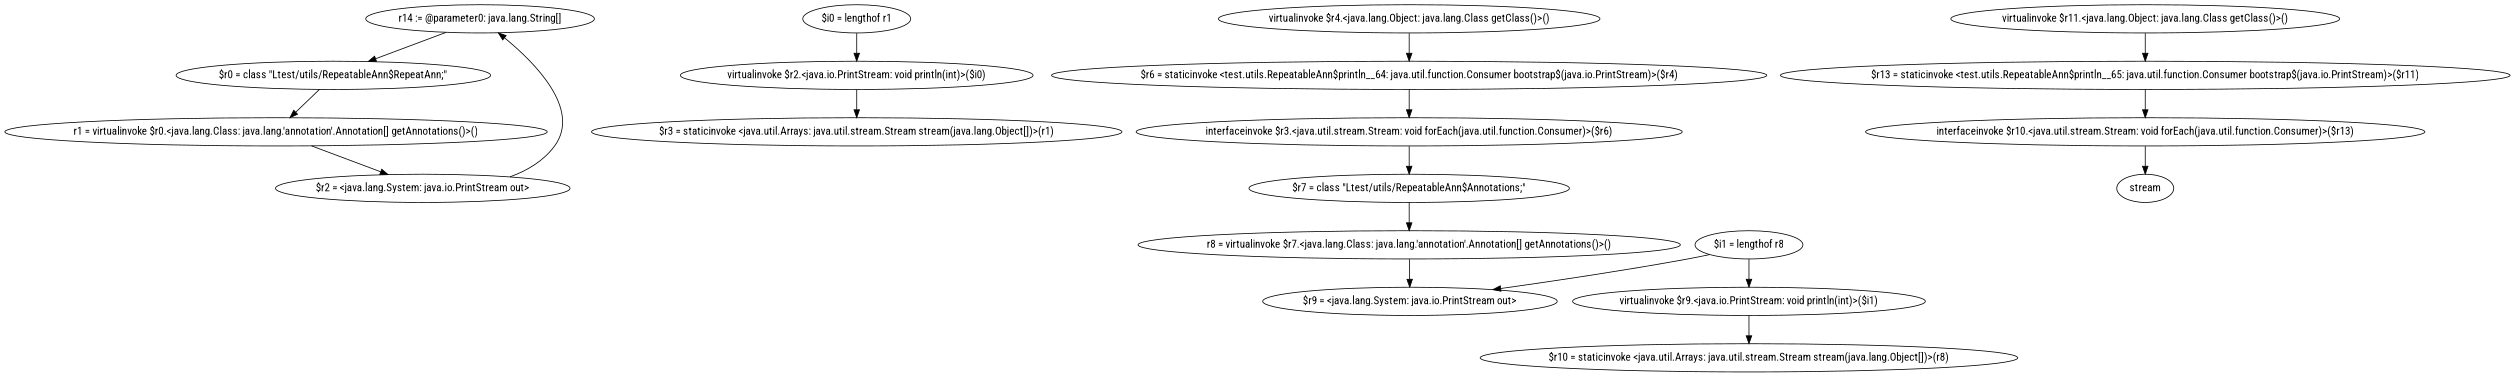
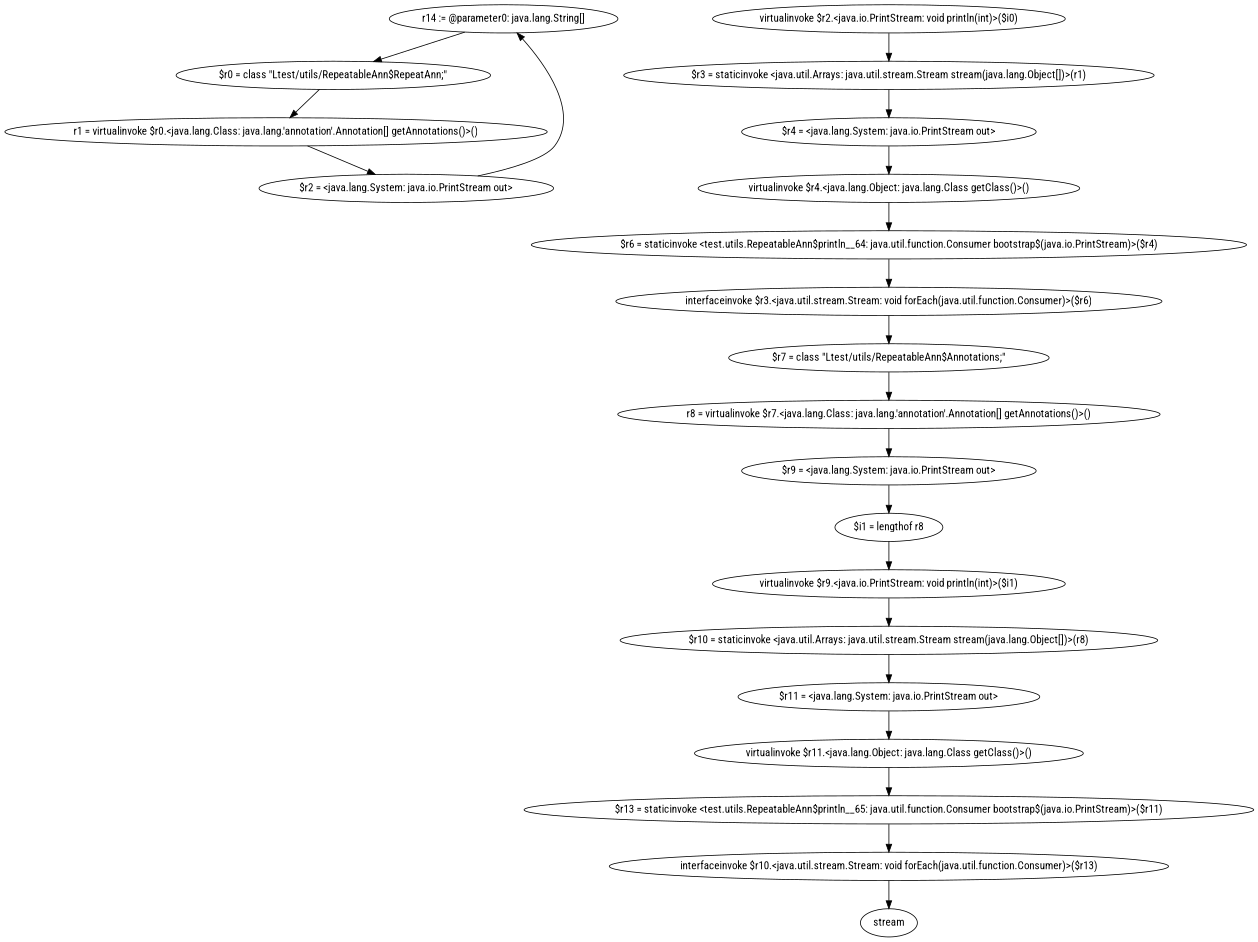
(857, 19) -> none
none -> (889, 132)
(1605, 273) -> (889, 495)
none -> (889, 697)
